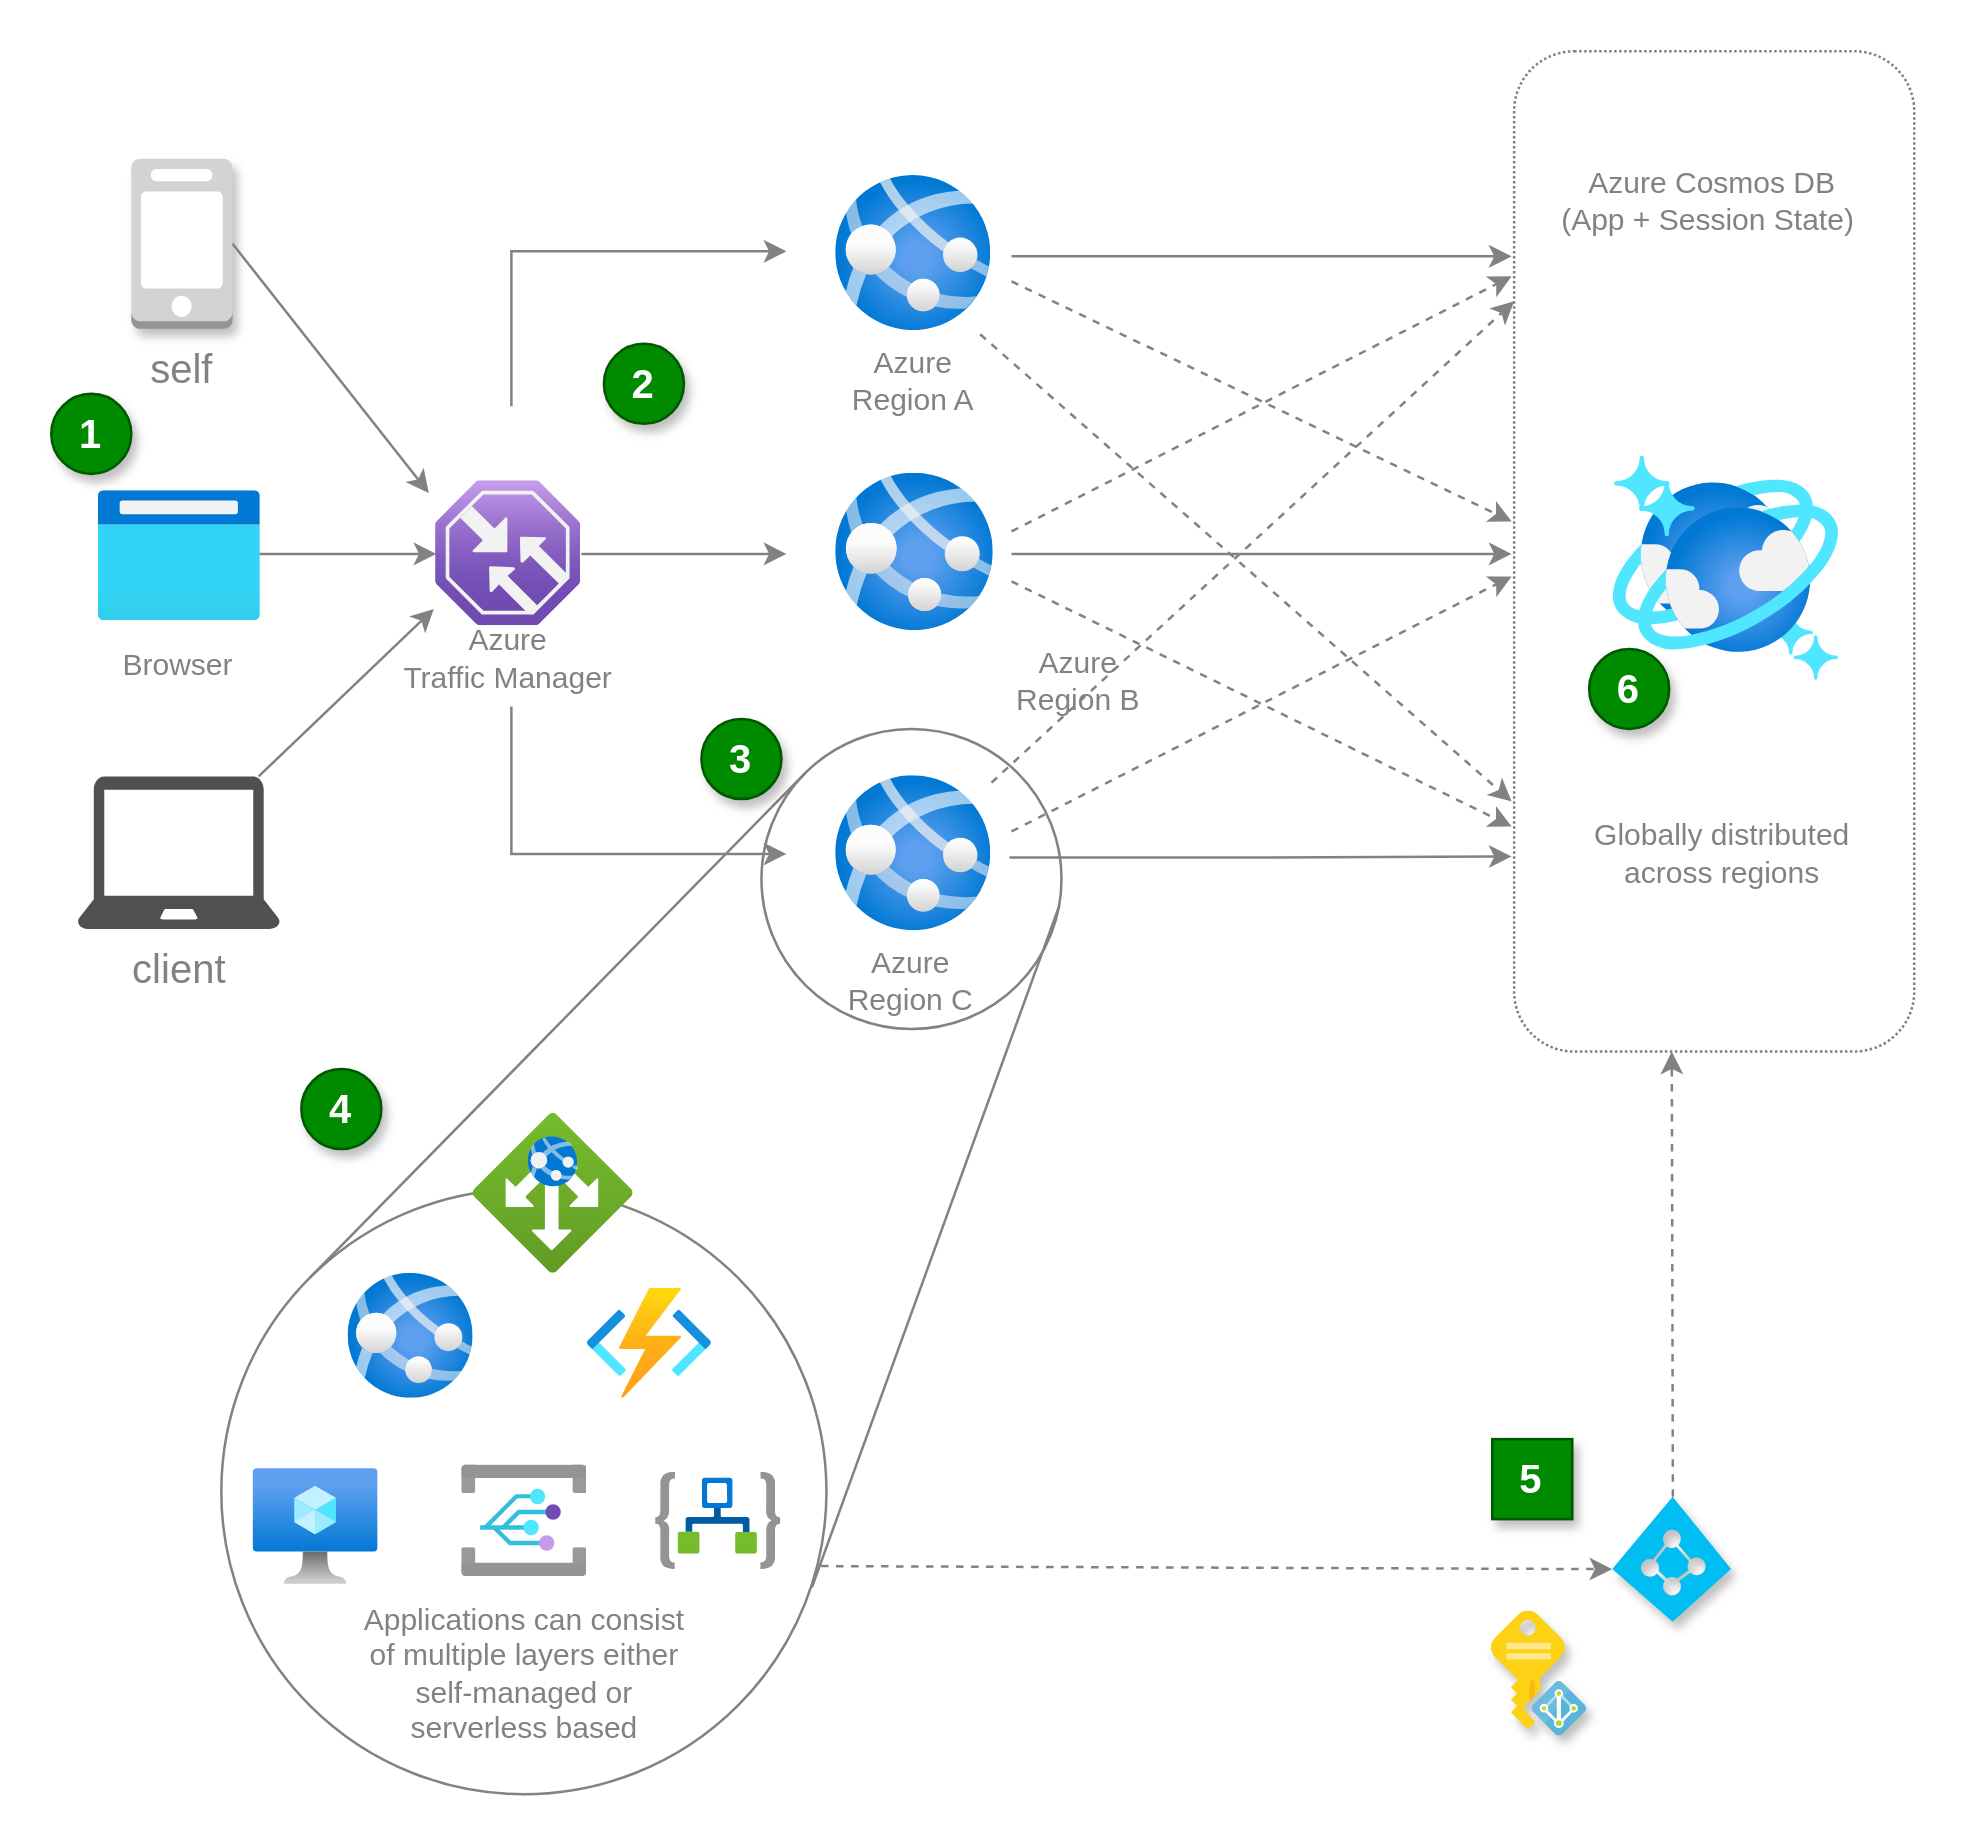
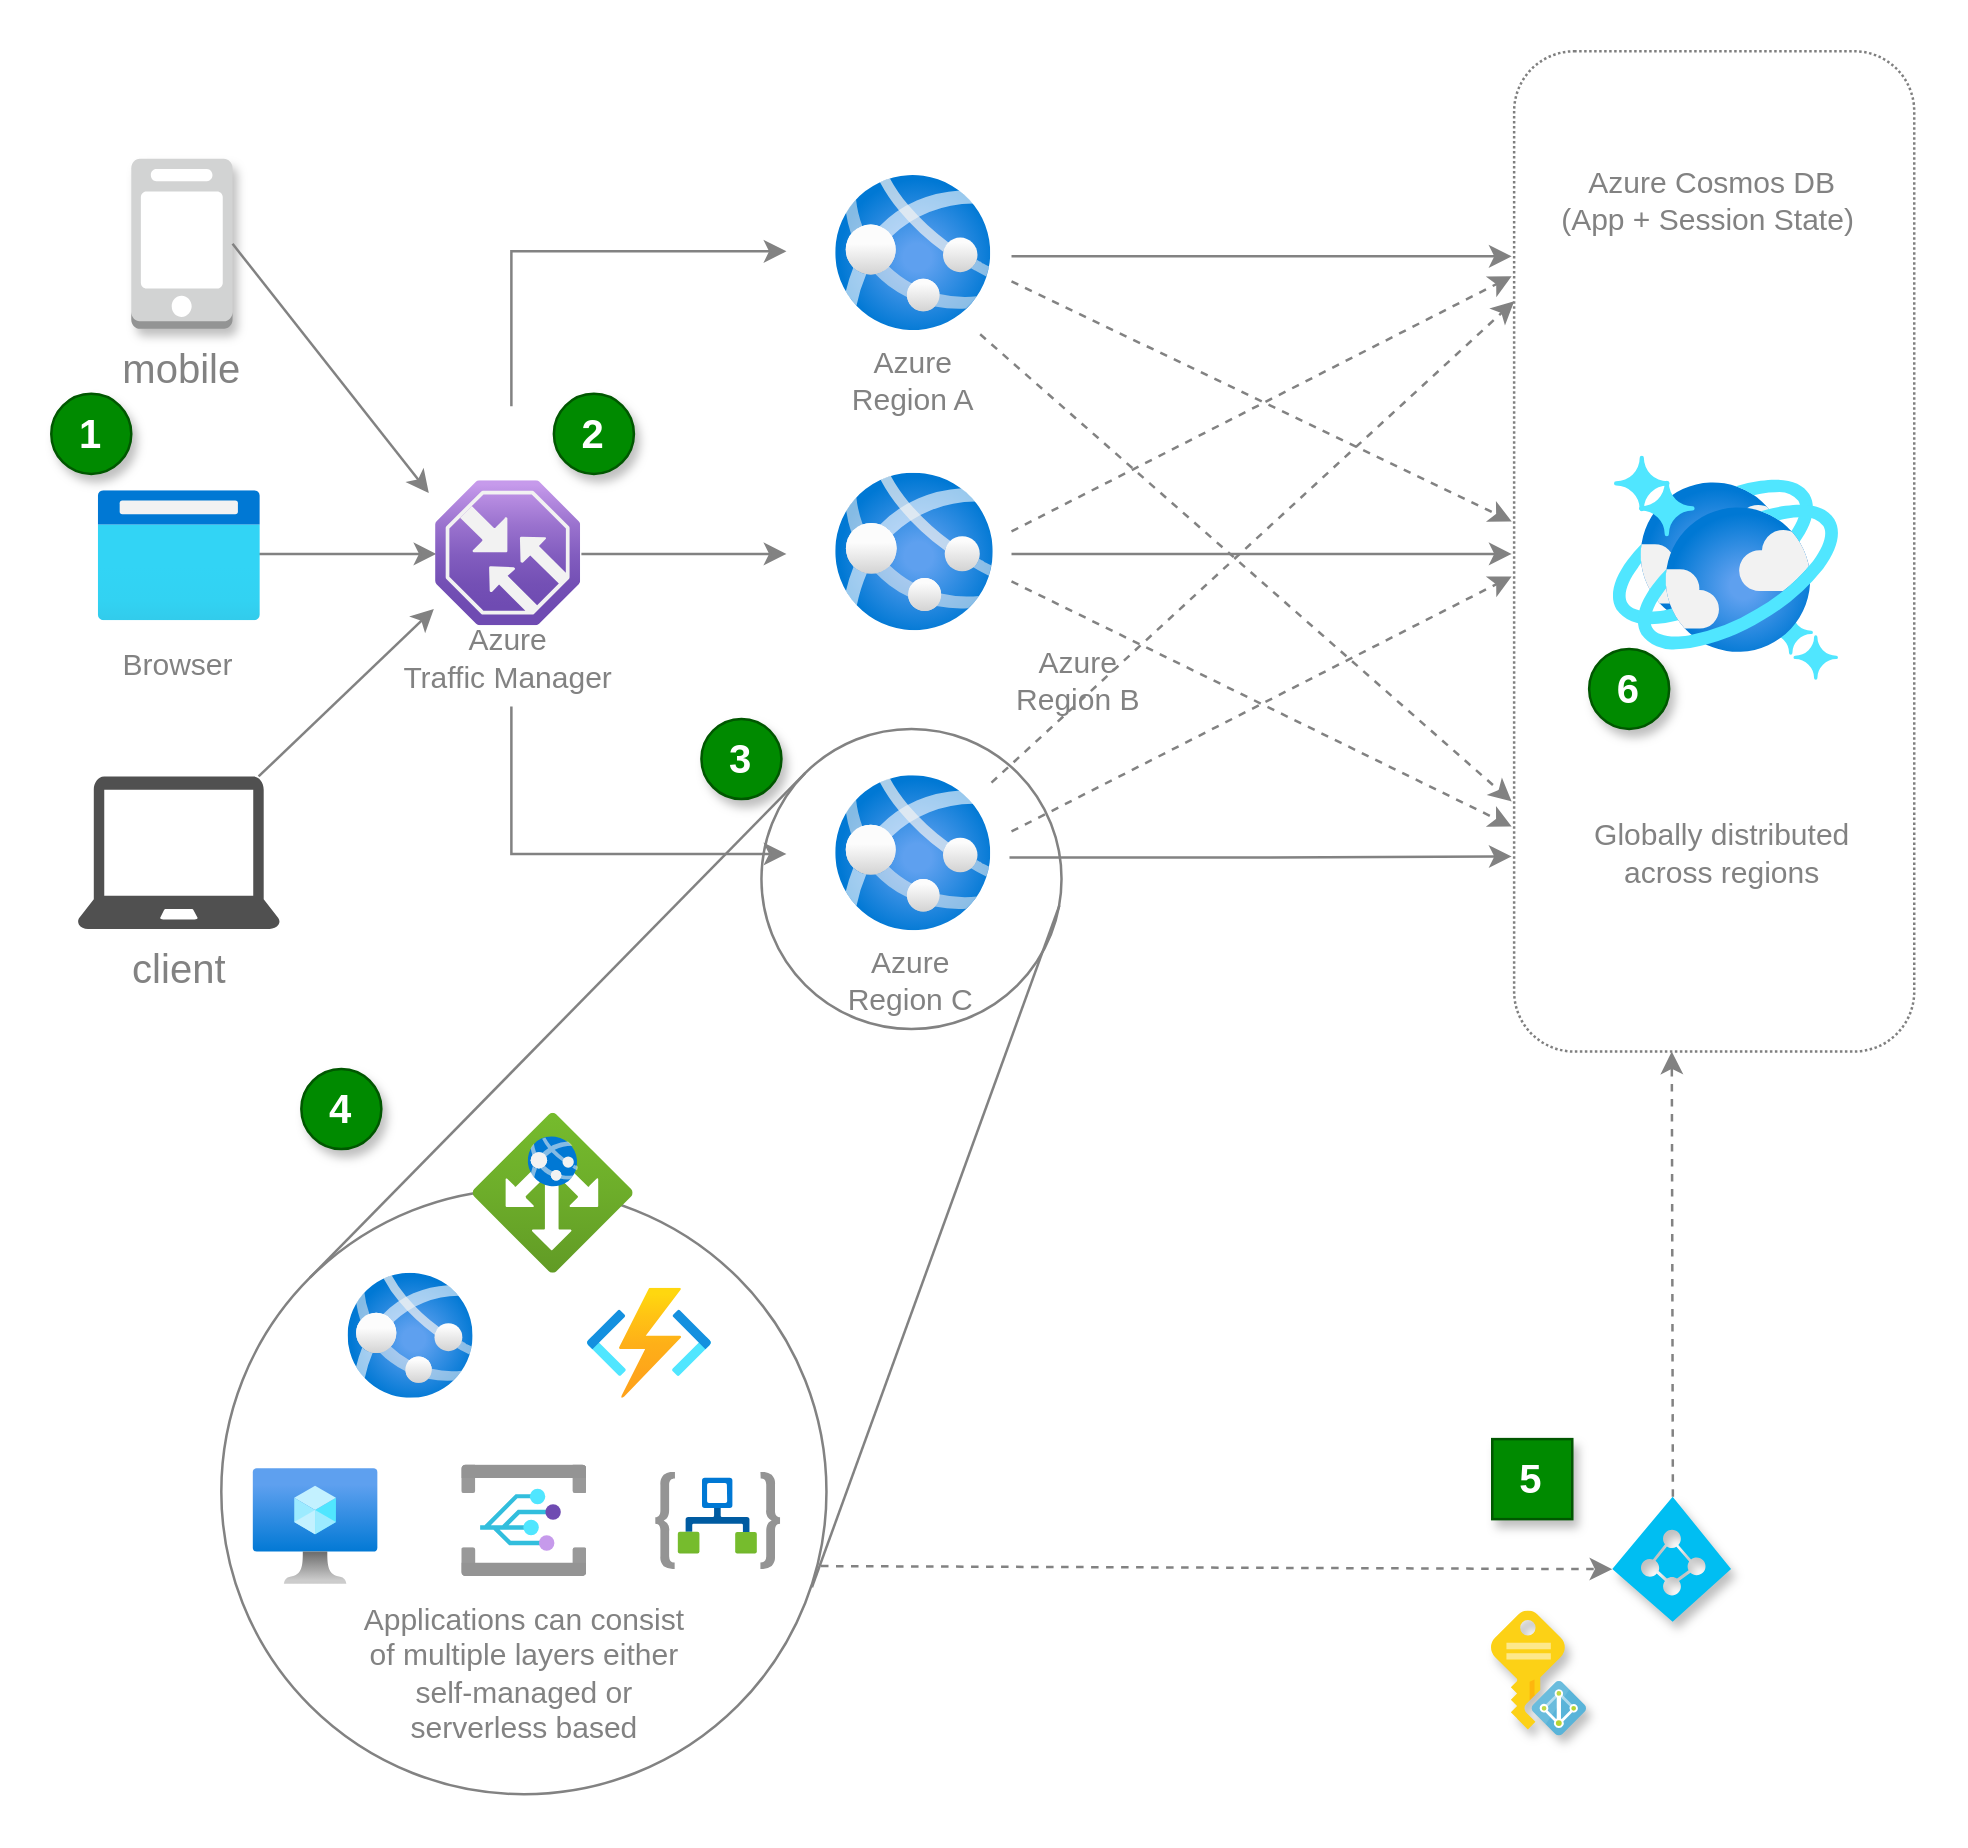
(183, 370) -> (183, 370)
(644, 384) -> (594, 434)
